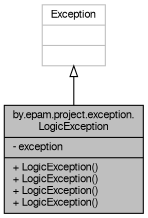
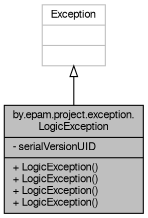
(38, 147) -> (55, 147)
